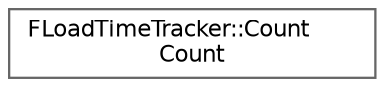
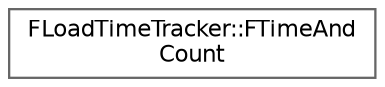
(192, 43) -> (192, 43)
